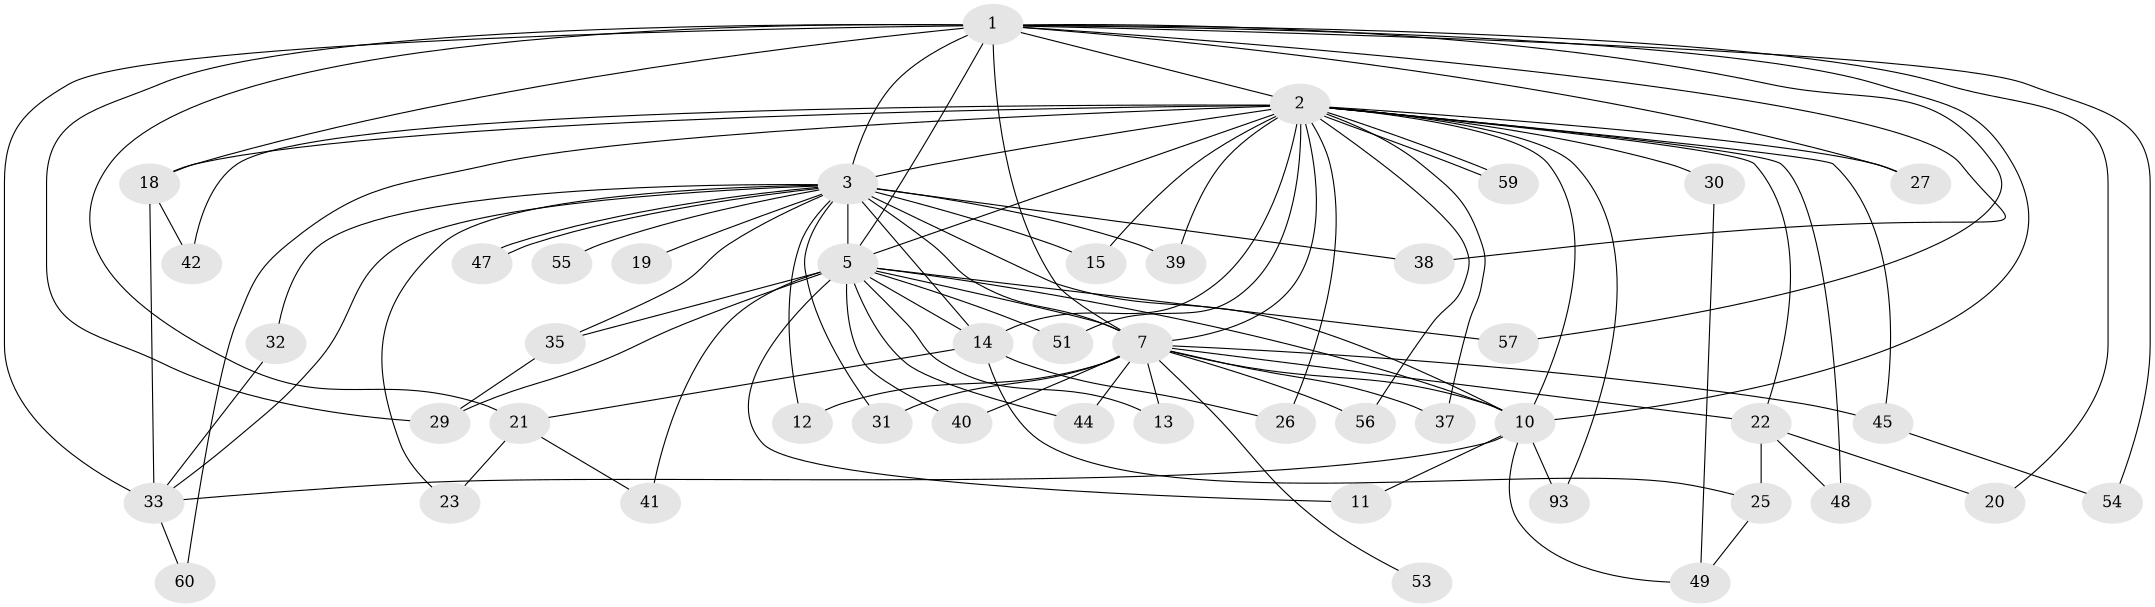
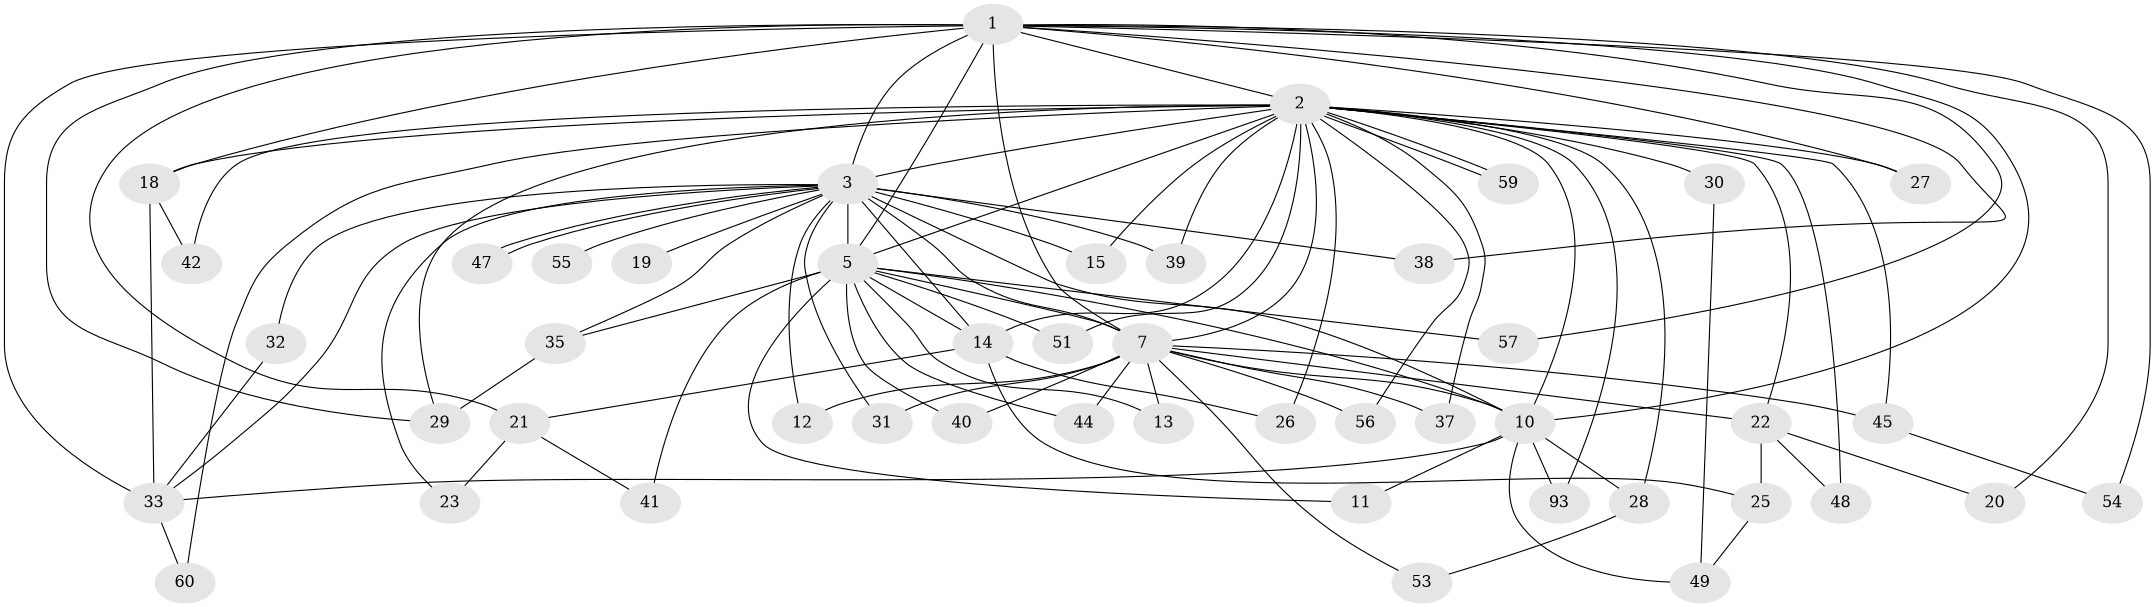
(643, 342) -> (687, 148)
none -> (1639, 503)
